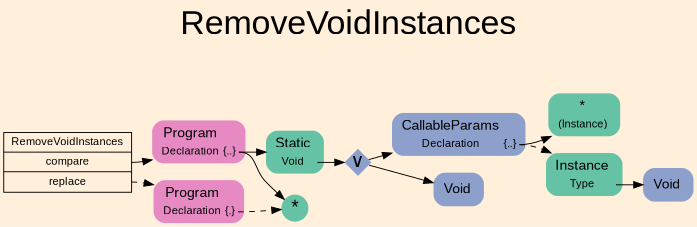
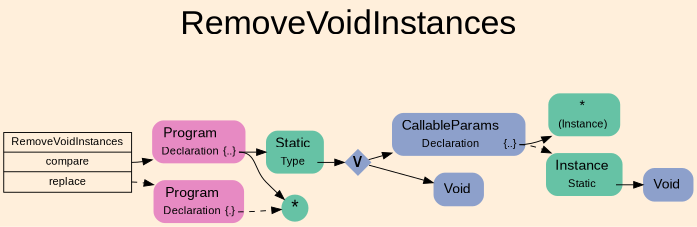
(293, 161) -> (293, 161)
(582, 184) -> (582, 184)
